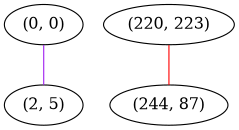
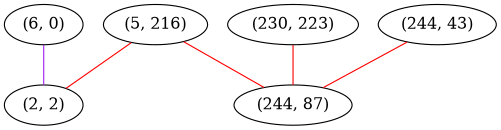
(44, 25) -> (44, 25)
none -> (156, 25)
(169, 25) -> (293, 25)
none -> (437, 25)
(44, 105) -> (44, 105)
